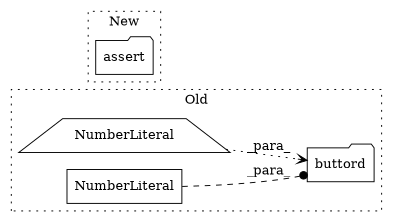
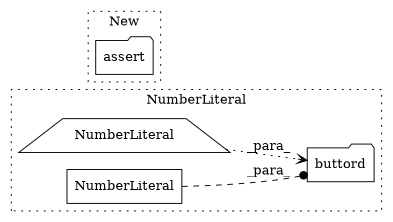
(196, 100) -> (196, 100)
